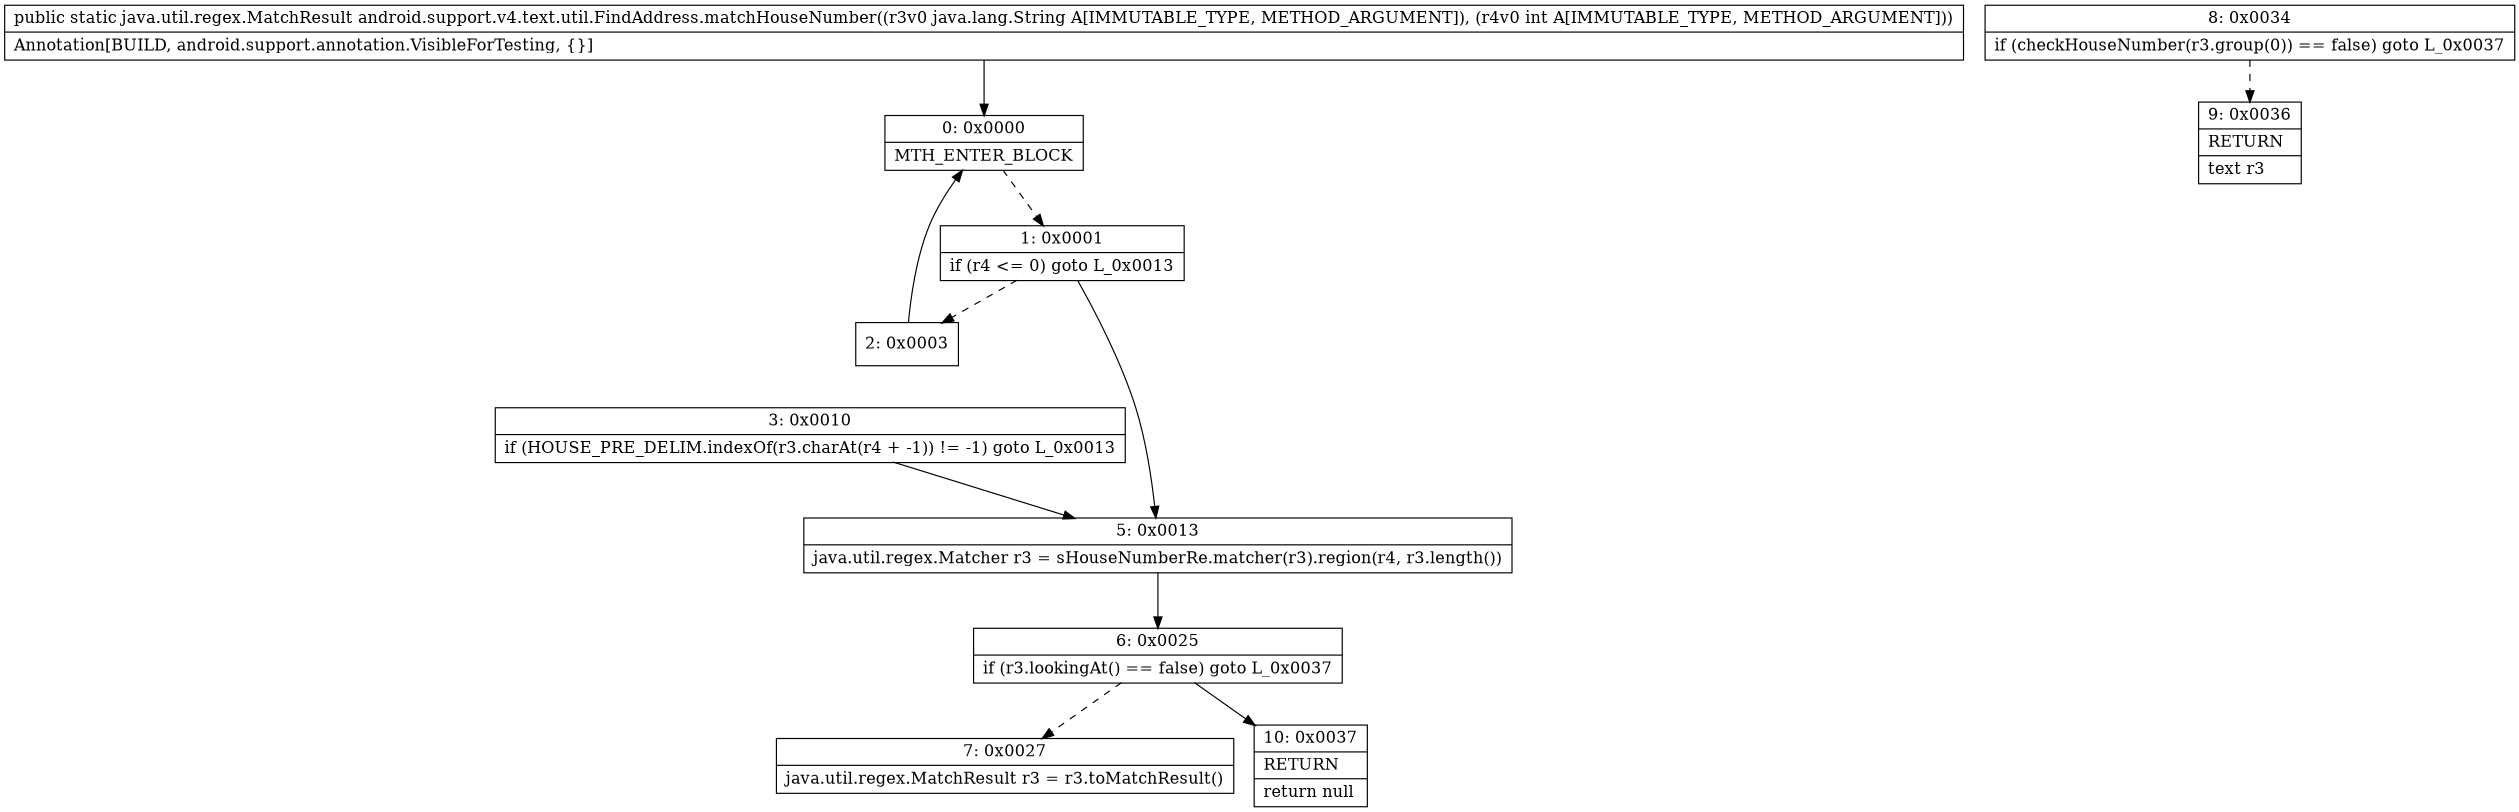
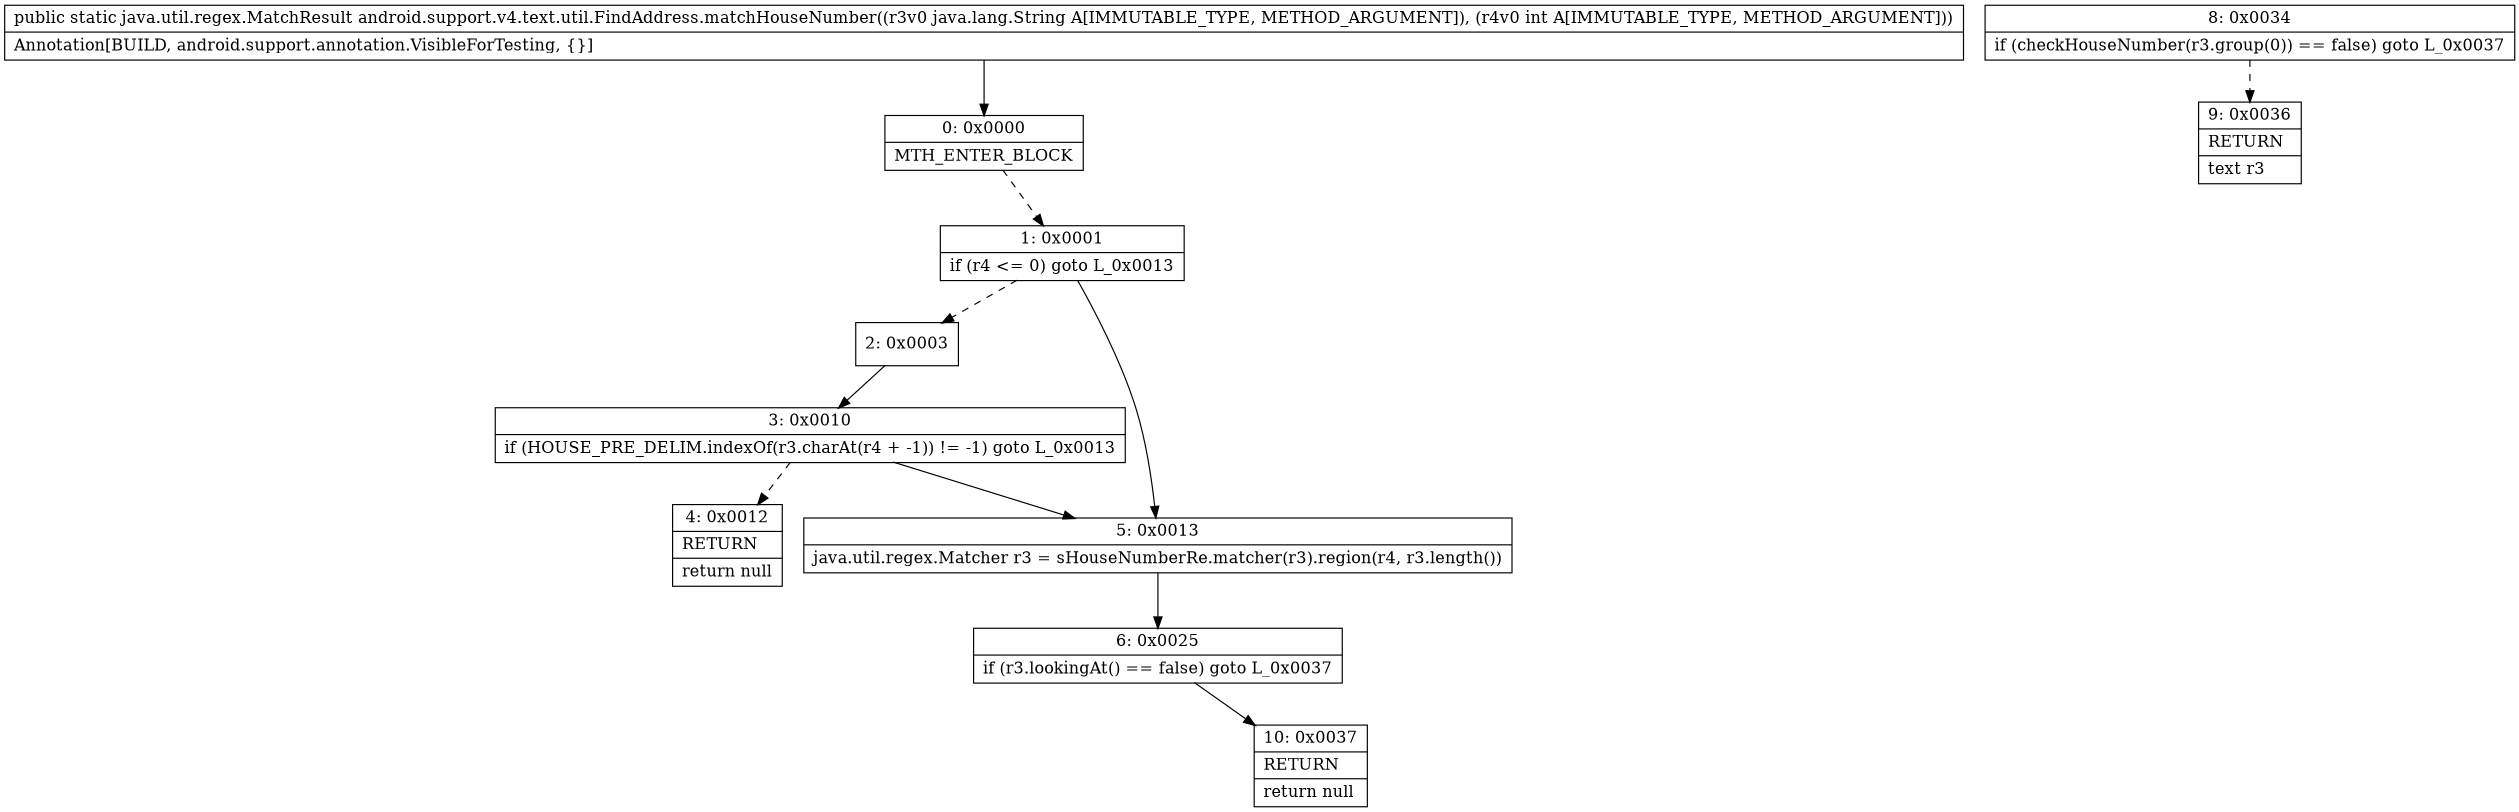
(922, 248) -> (866, 383)
none -> (727, 545)
(1005, 766) -> none
